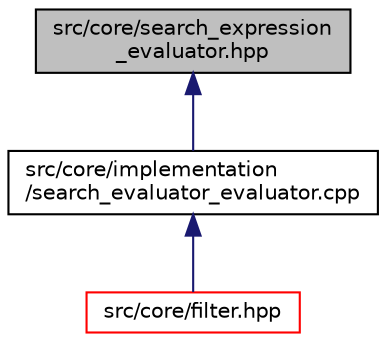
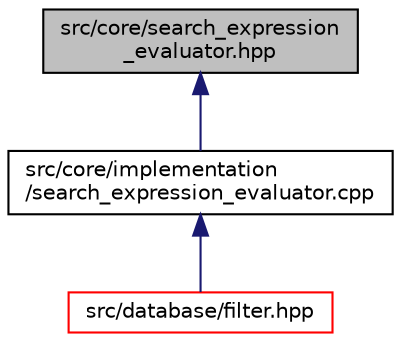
(193, 183) -> (201, 183)
(193, 312) -> (201, 312)
